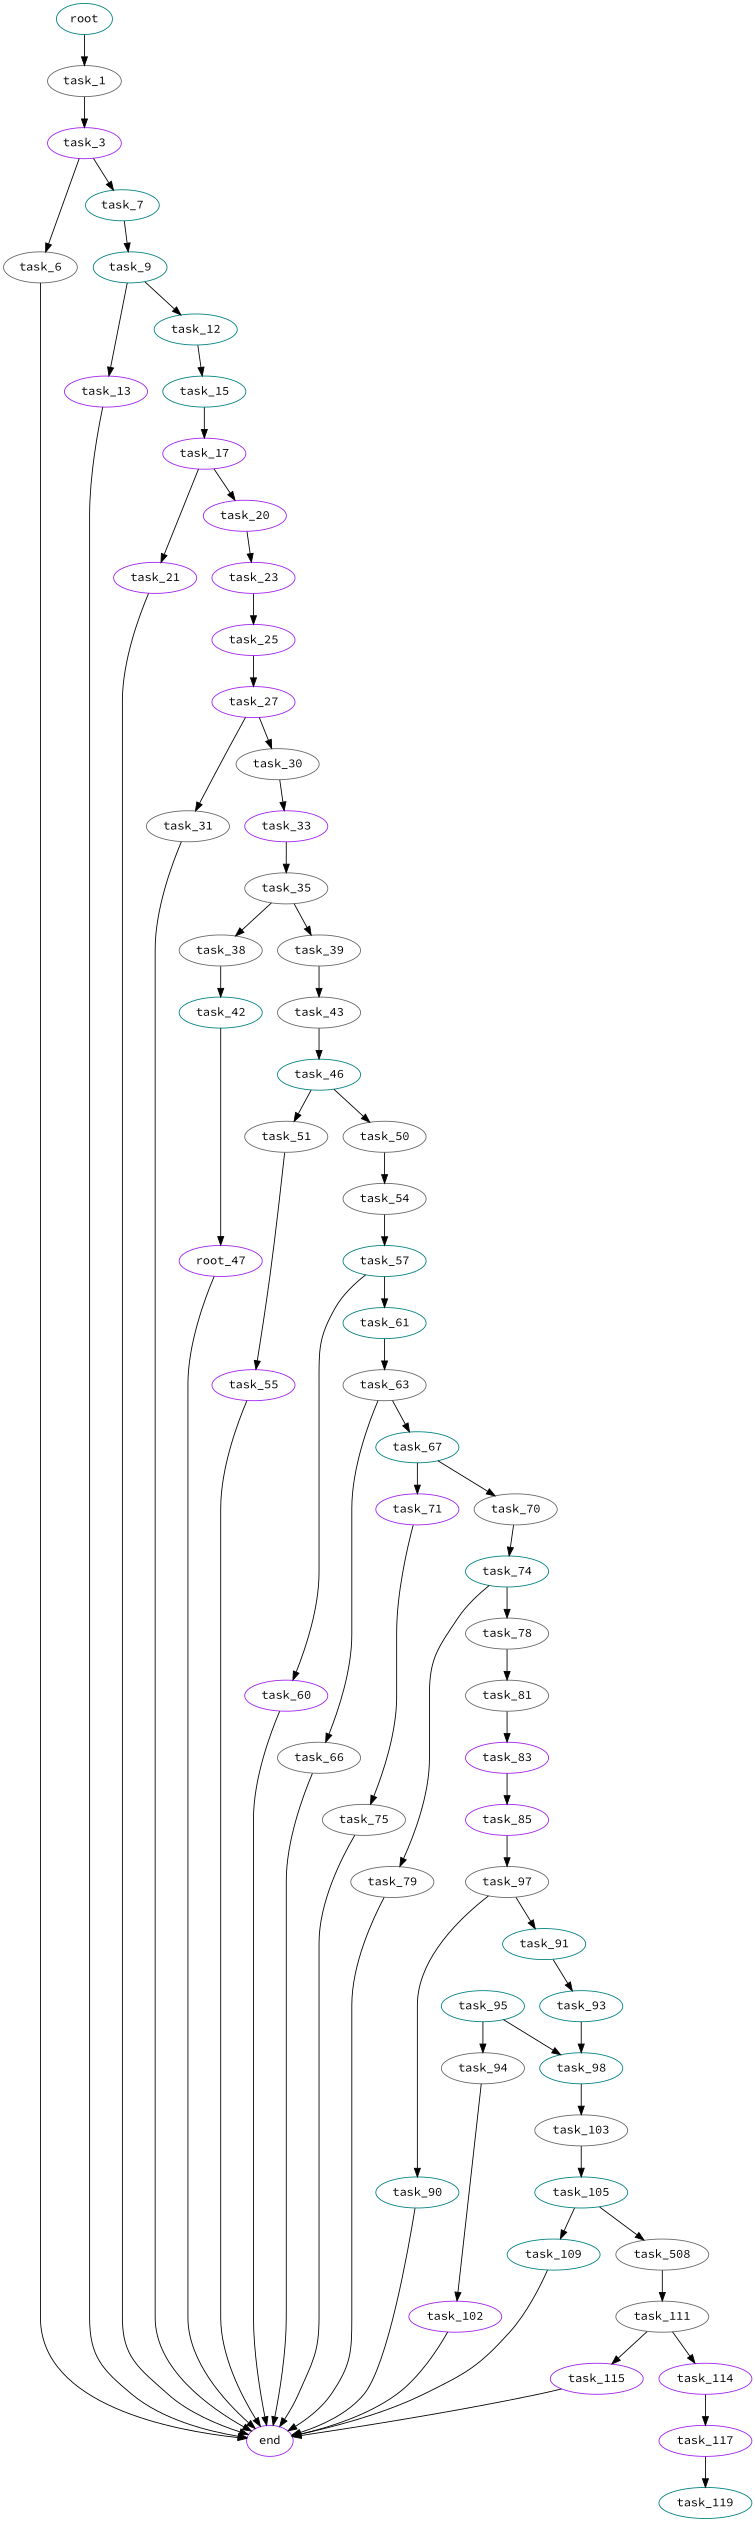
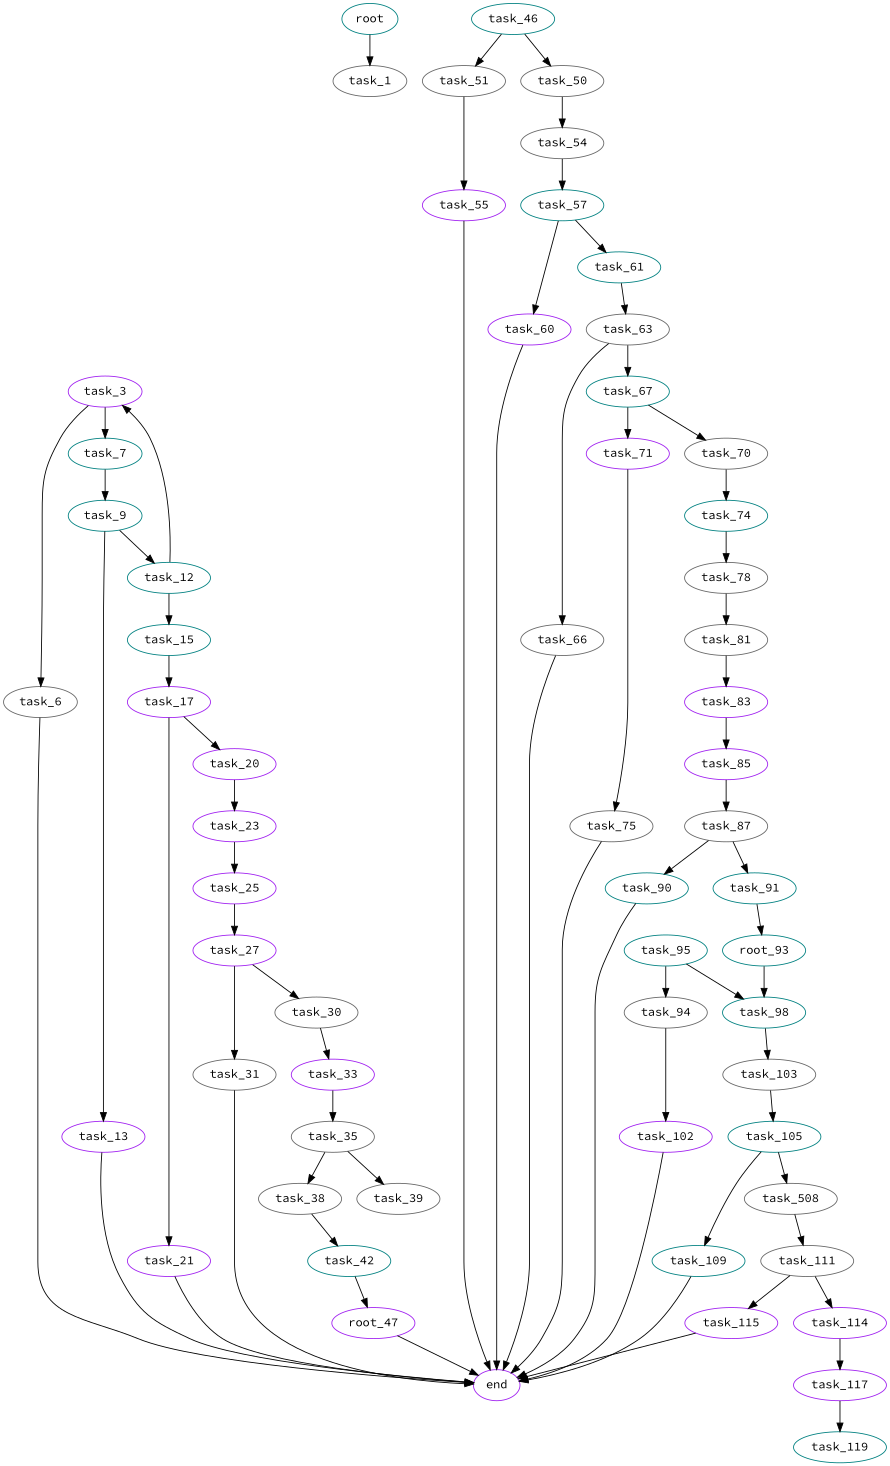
(84, 108) -> (164, 482)
(319, 1013) -> none
(392, 1882) -> none
(507, 1882) -> (726, 826)
(581, 2006) -> (764, 950)
